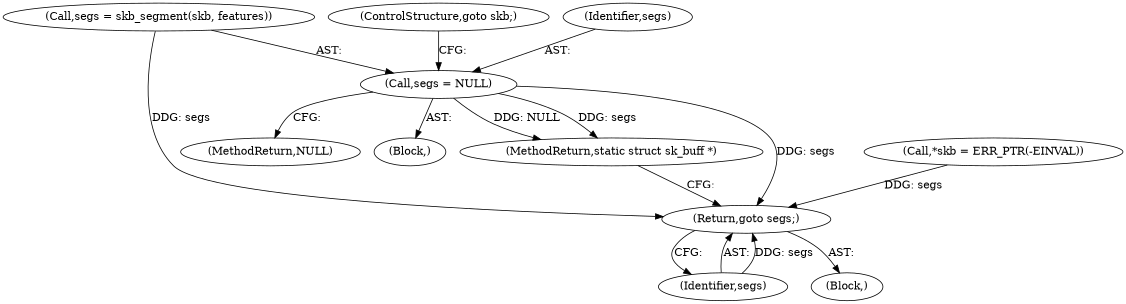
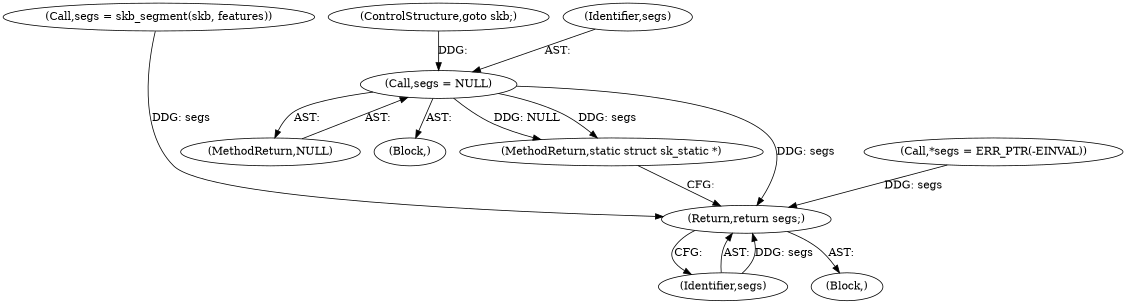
(299, 51) -> (351, 119)
(455, 51) -> (455, 51)
(309, 118) -> (309, 118)
(611, 152) -> (611, 152)
(994, 152) -> (994, 152)
(746, 219) -> (746, 219)
